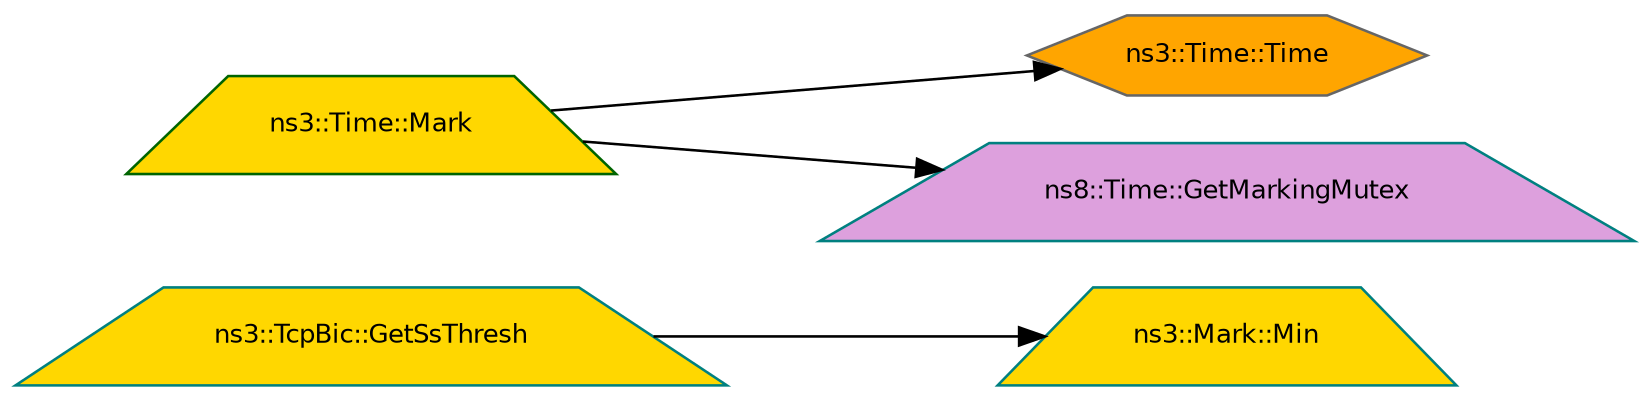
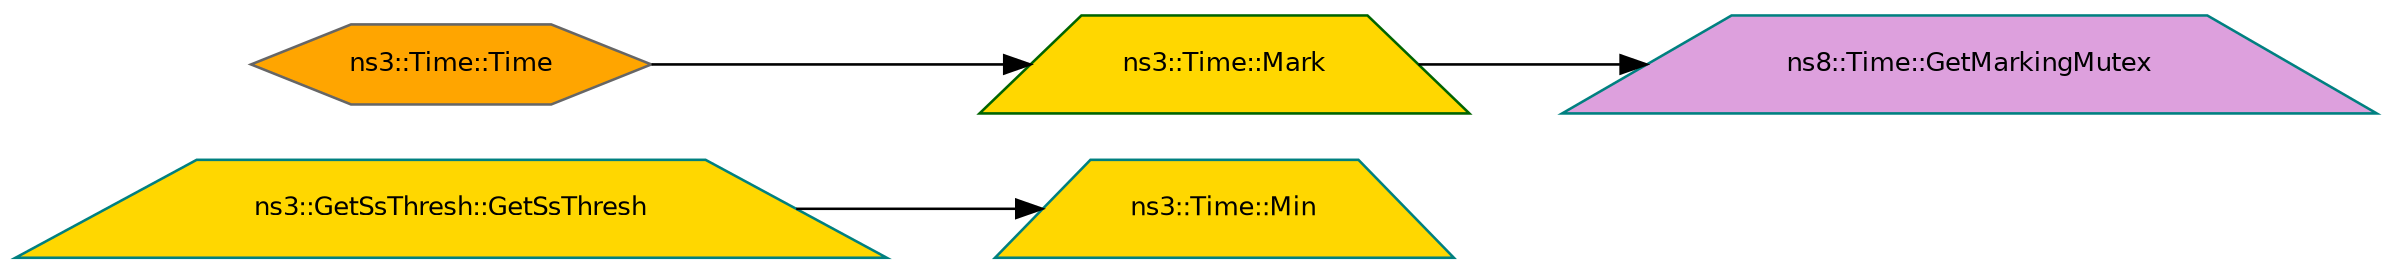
(793, 91) -> (828, 64)
(371, 336) -> (451, 209)
(1227, 336) -> (1224, 209)
